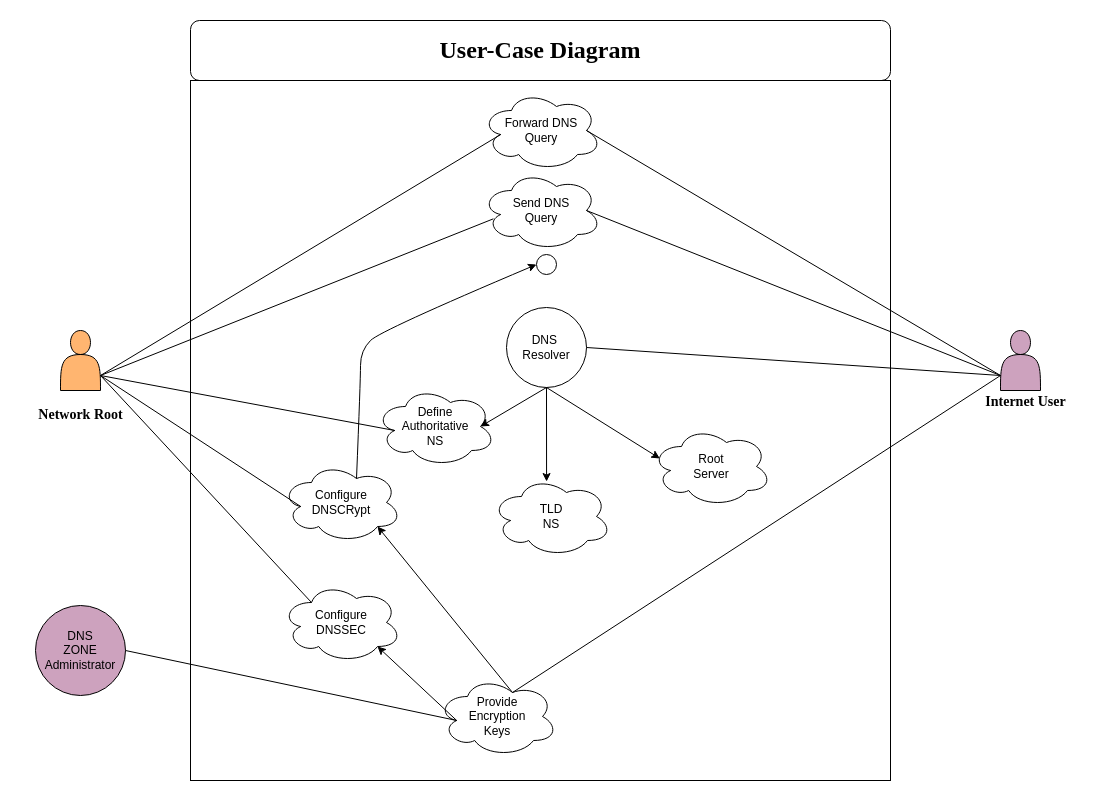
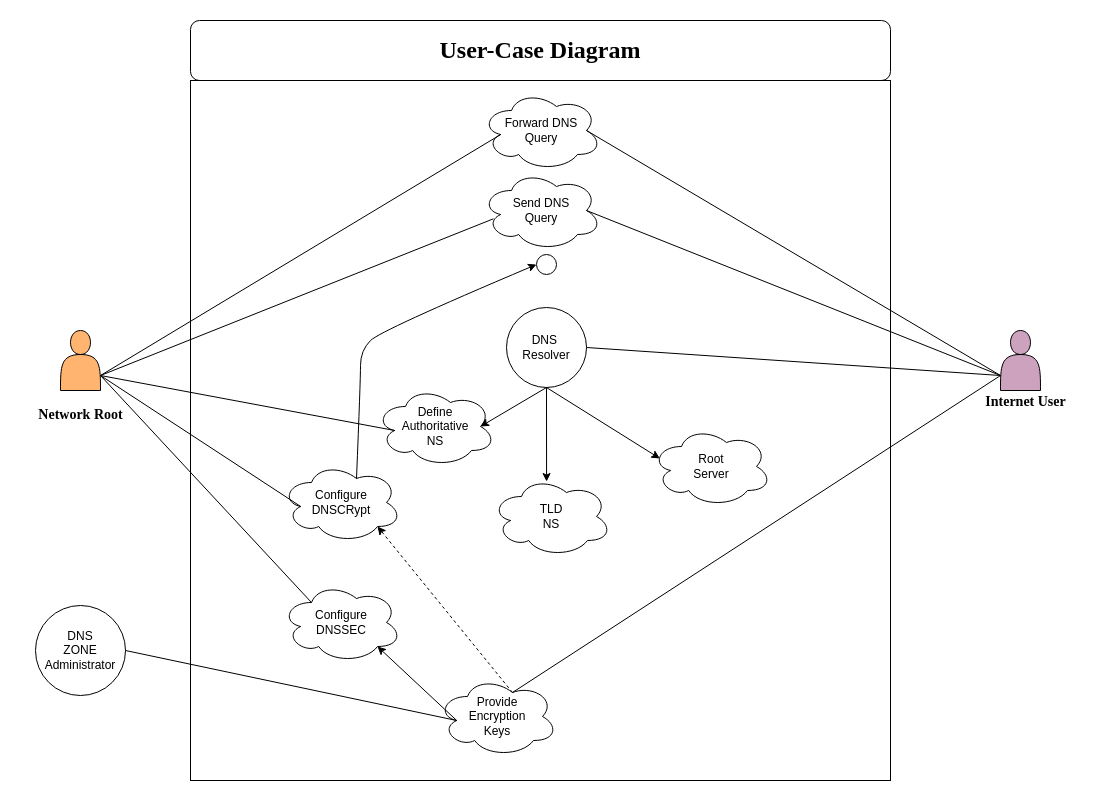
(447, 612) -> (447, 612)
(81, 651) -> (81, 651)
